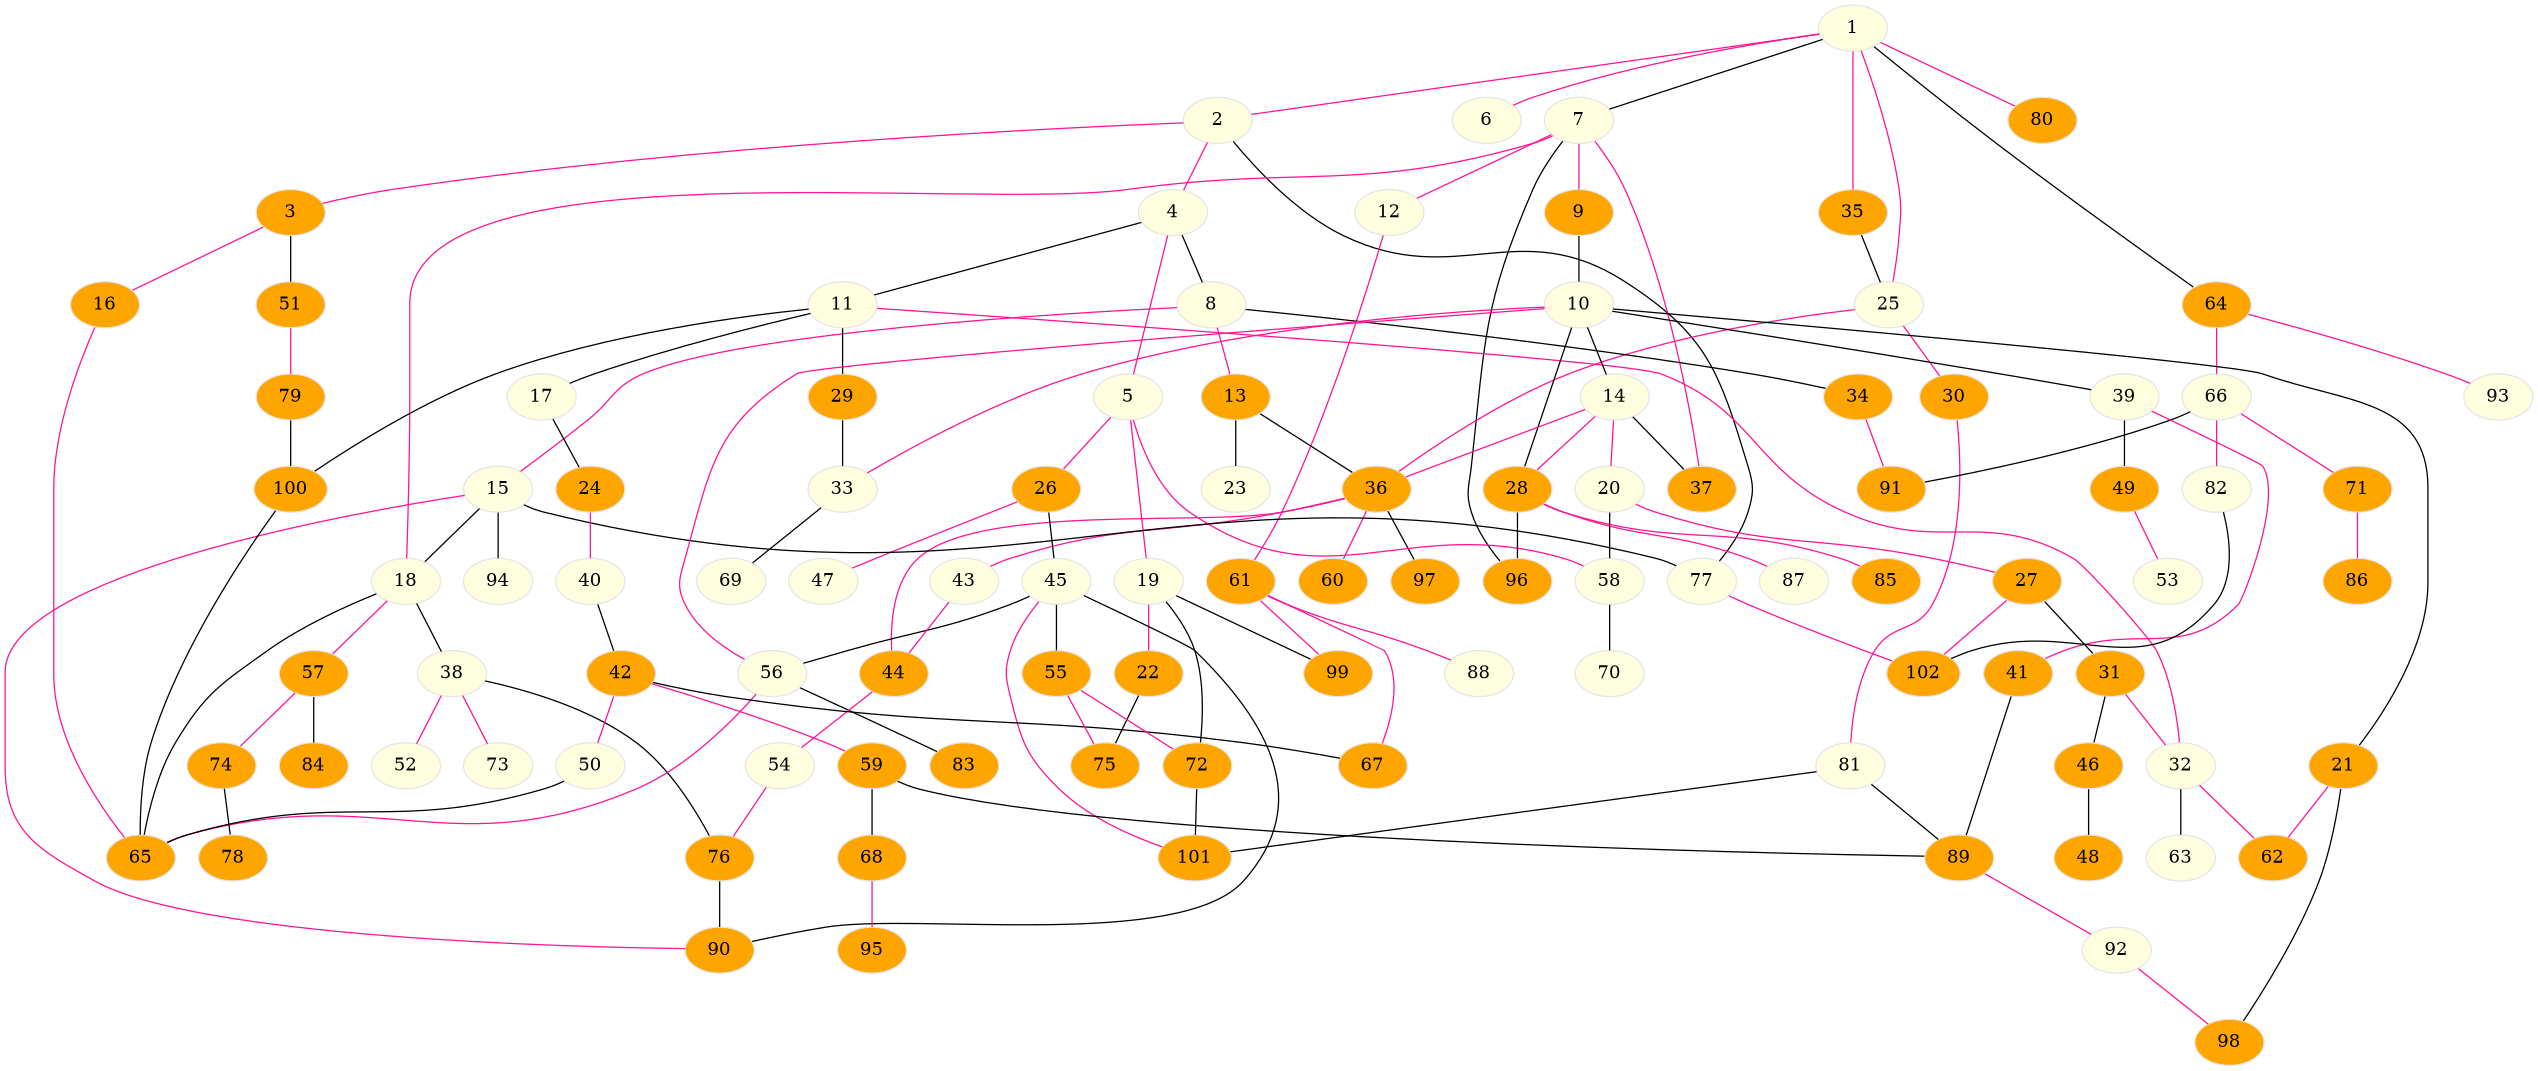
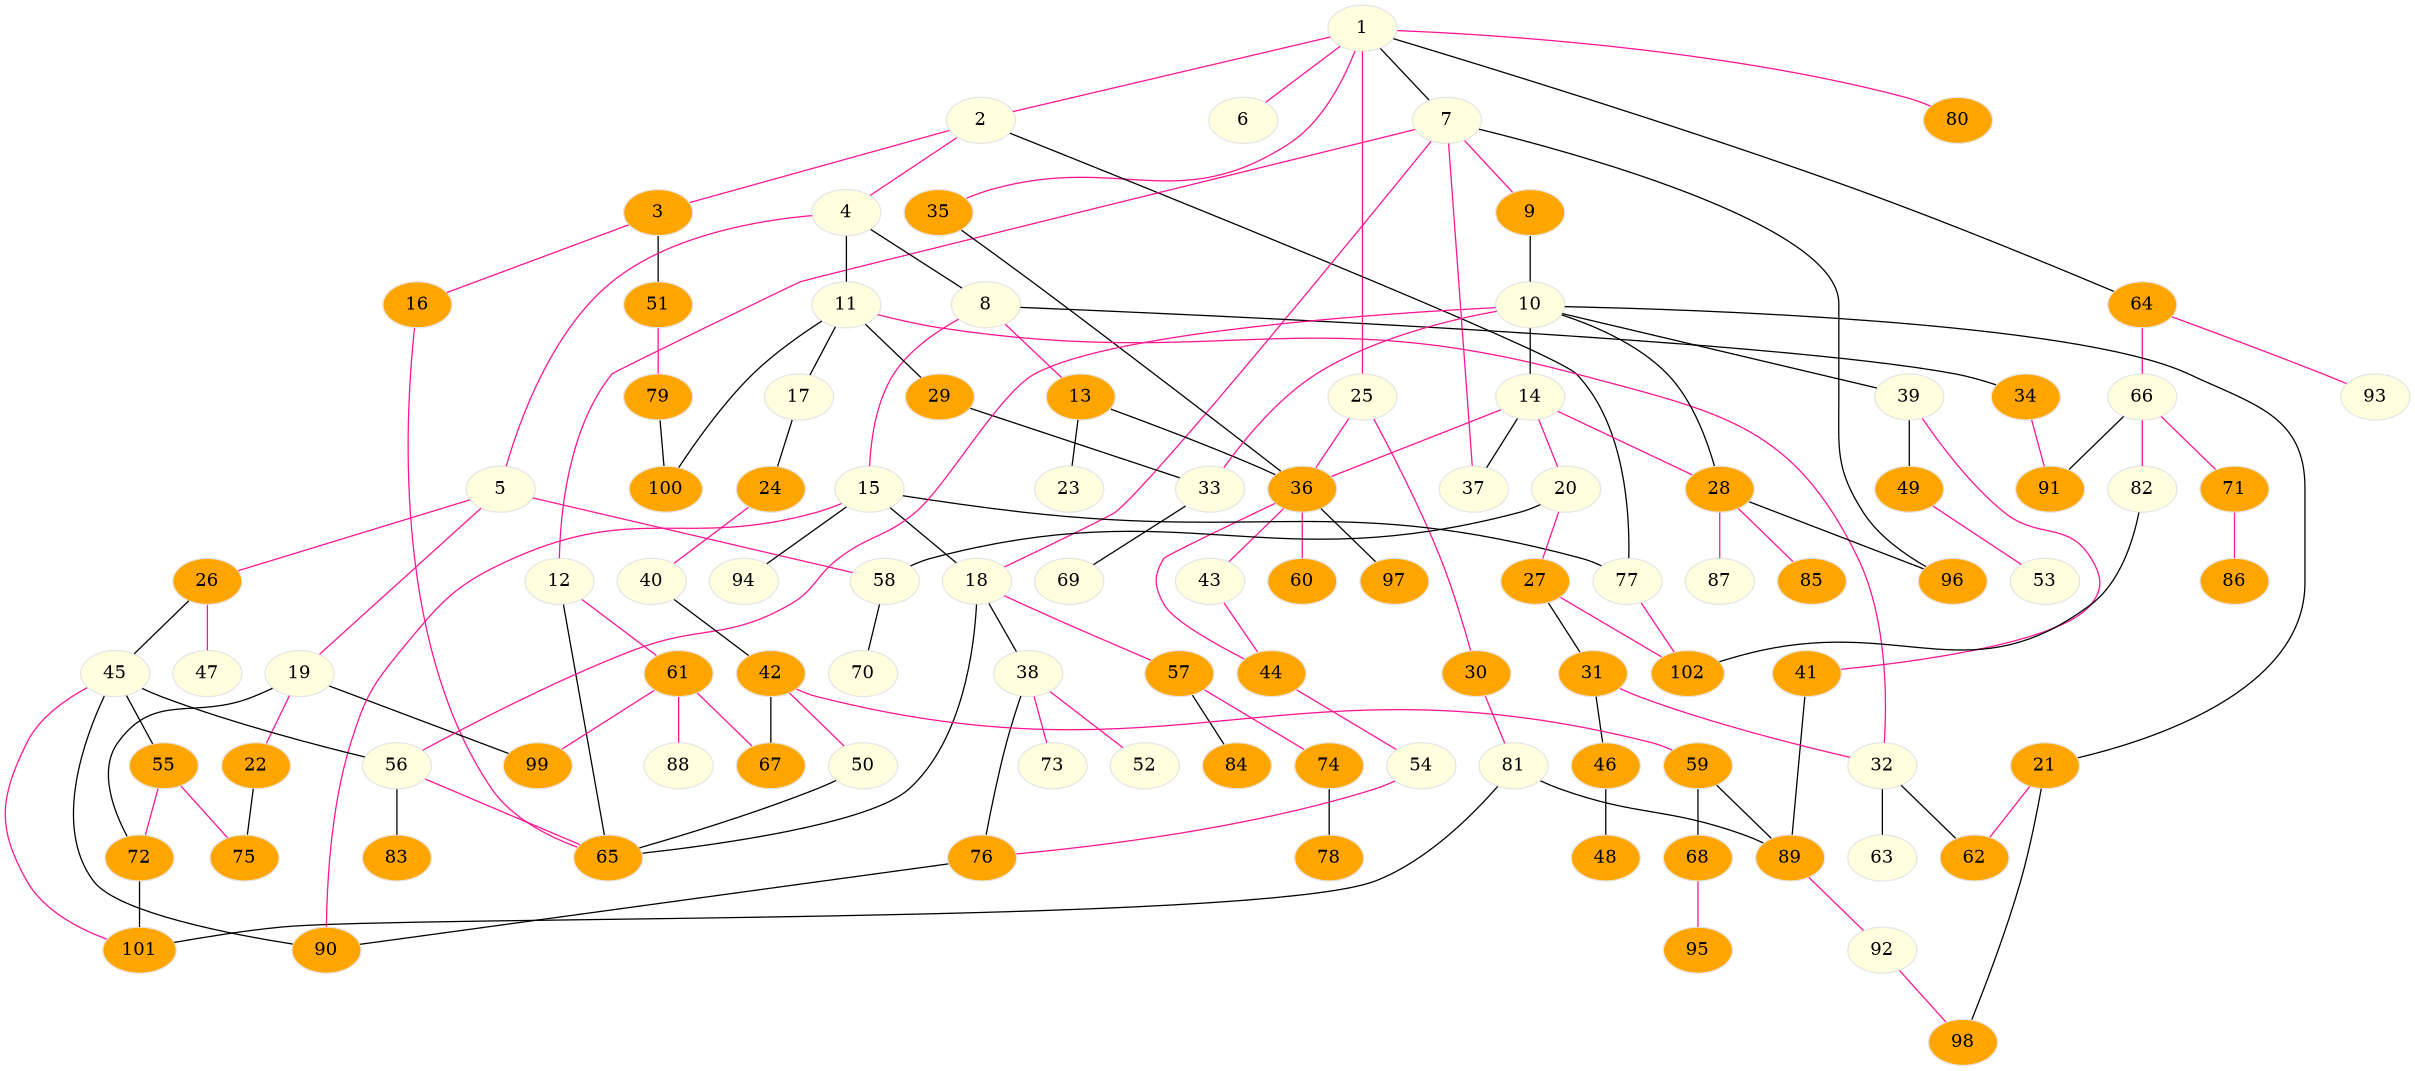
(1871, 259) -> (1130, 355)
(1702, 489) -> (1474, 489)
(183, 663) -> (584, 720)
(2227, 812) -> (1928, 812)
